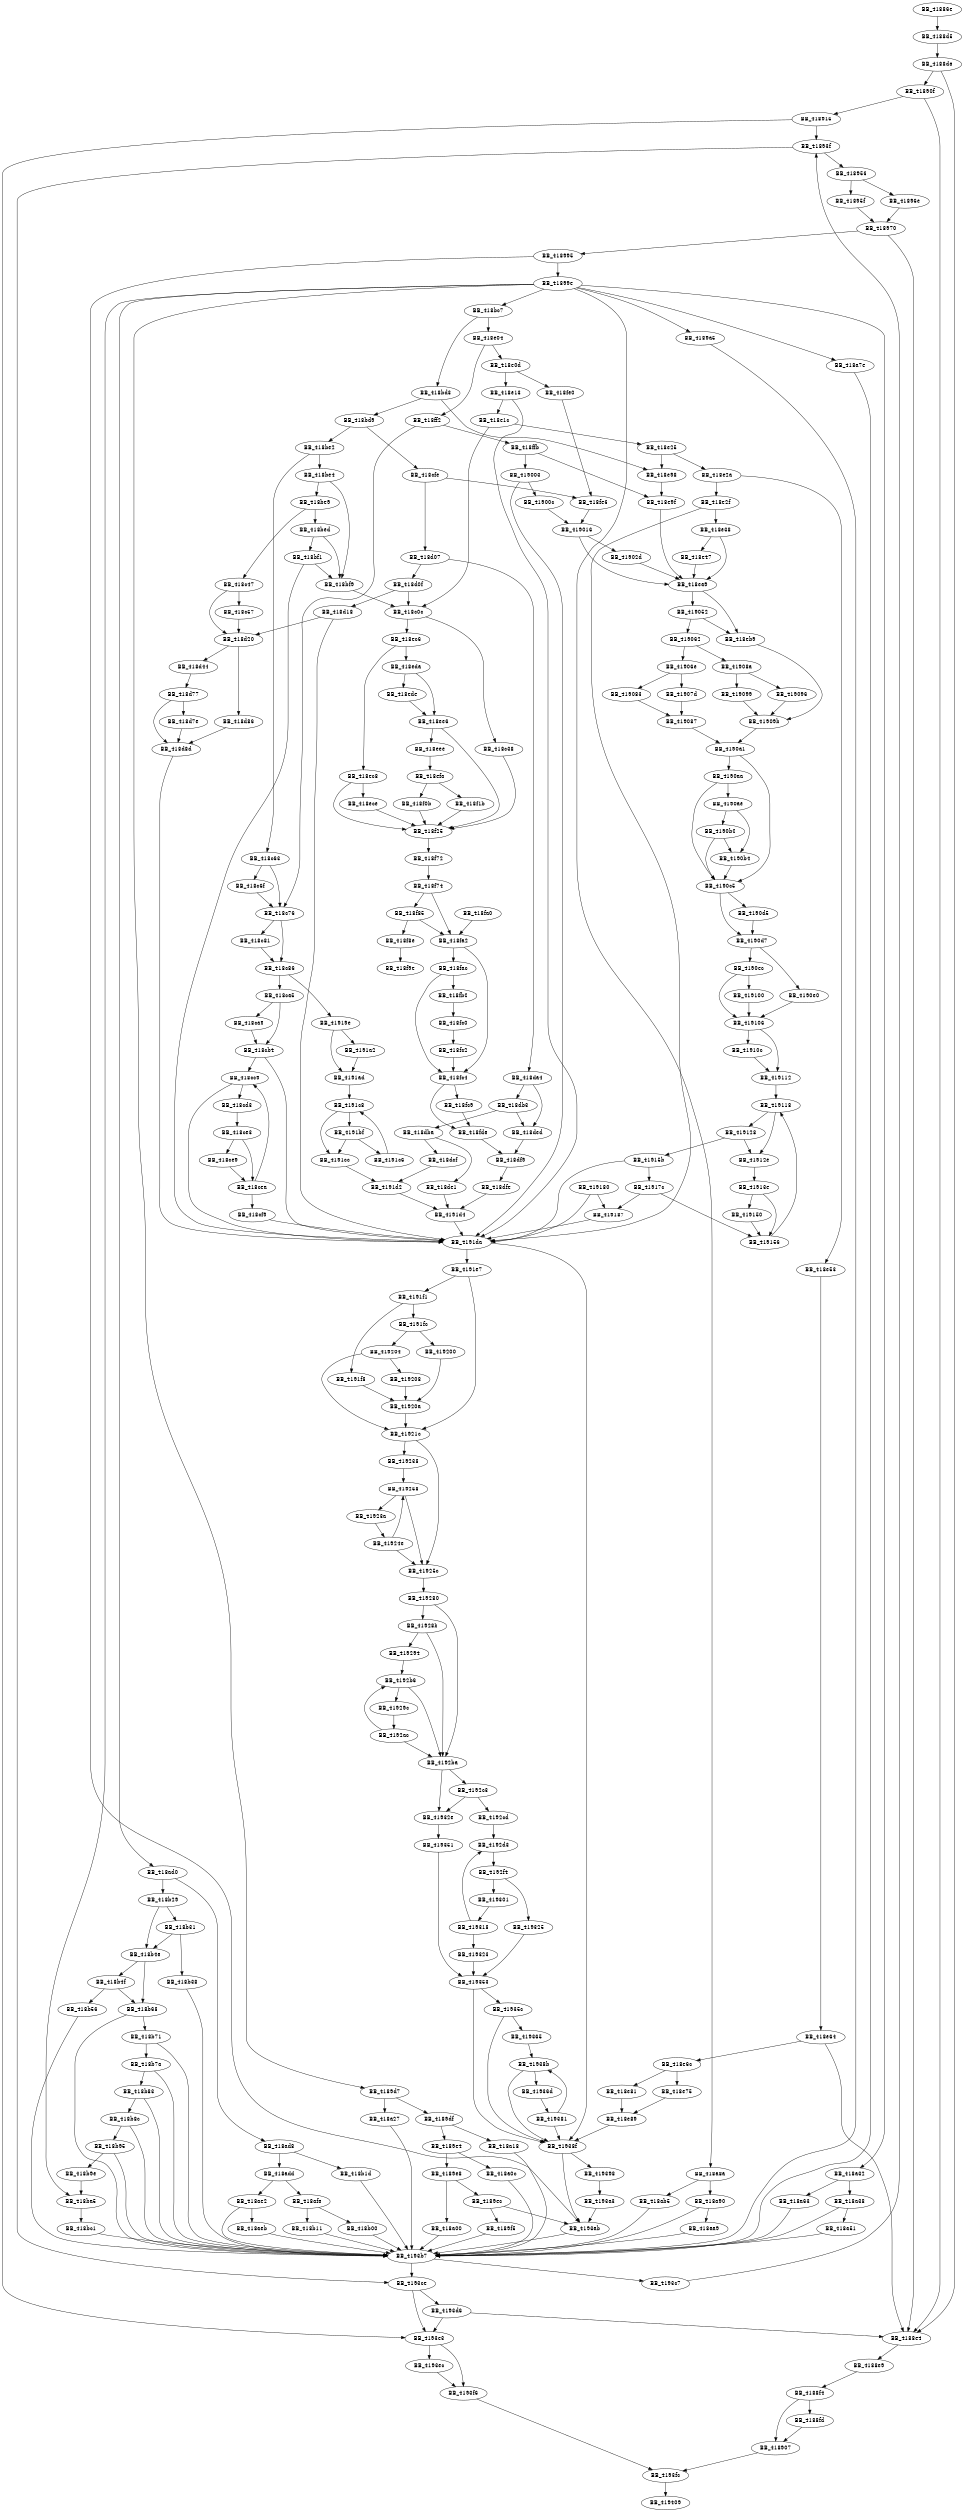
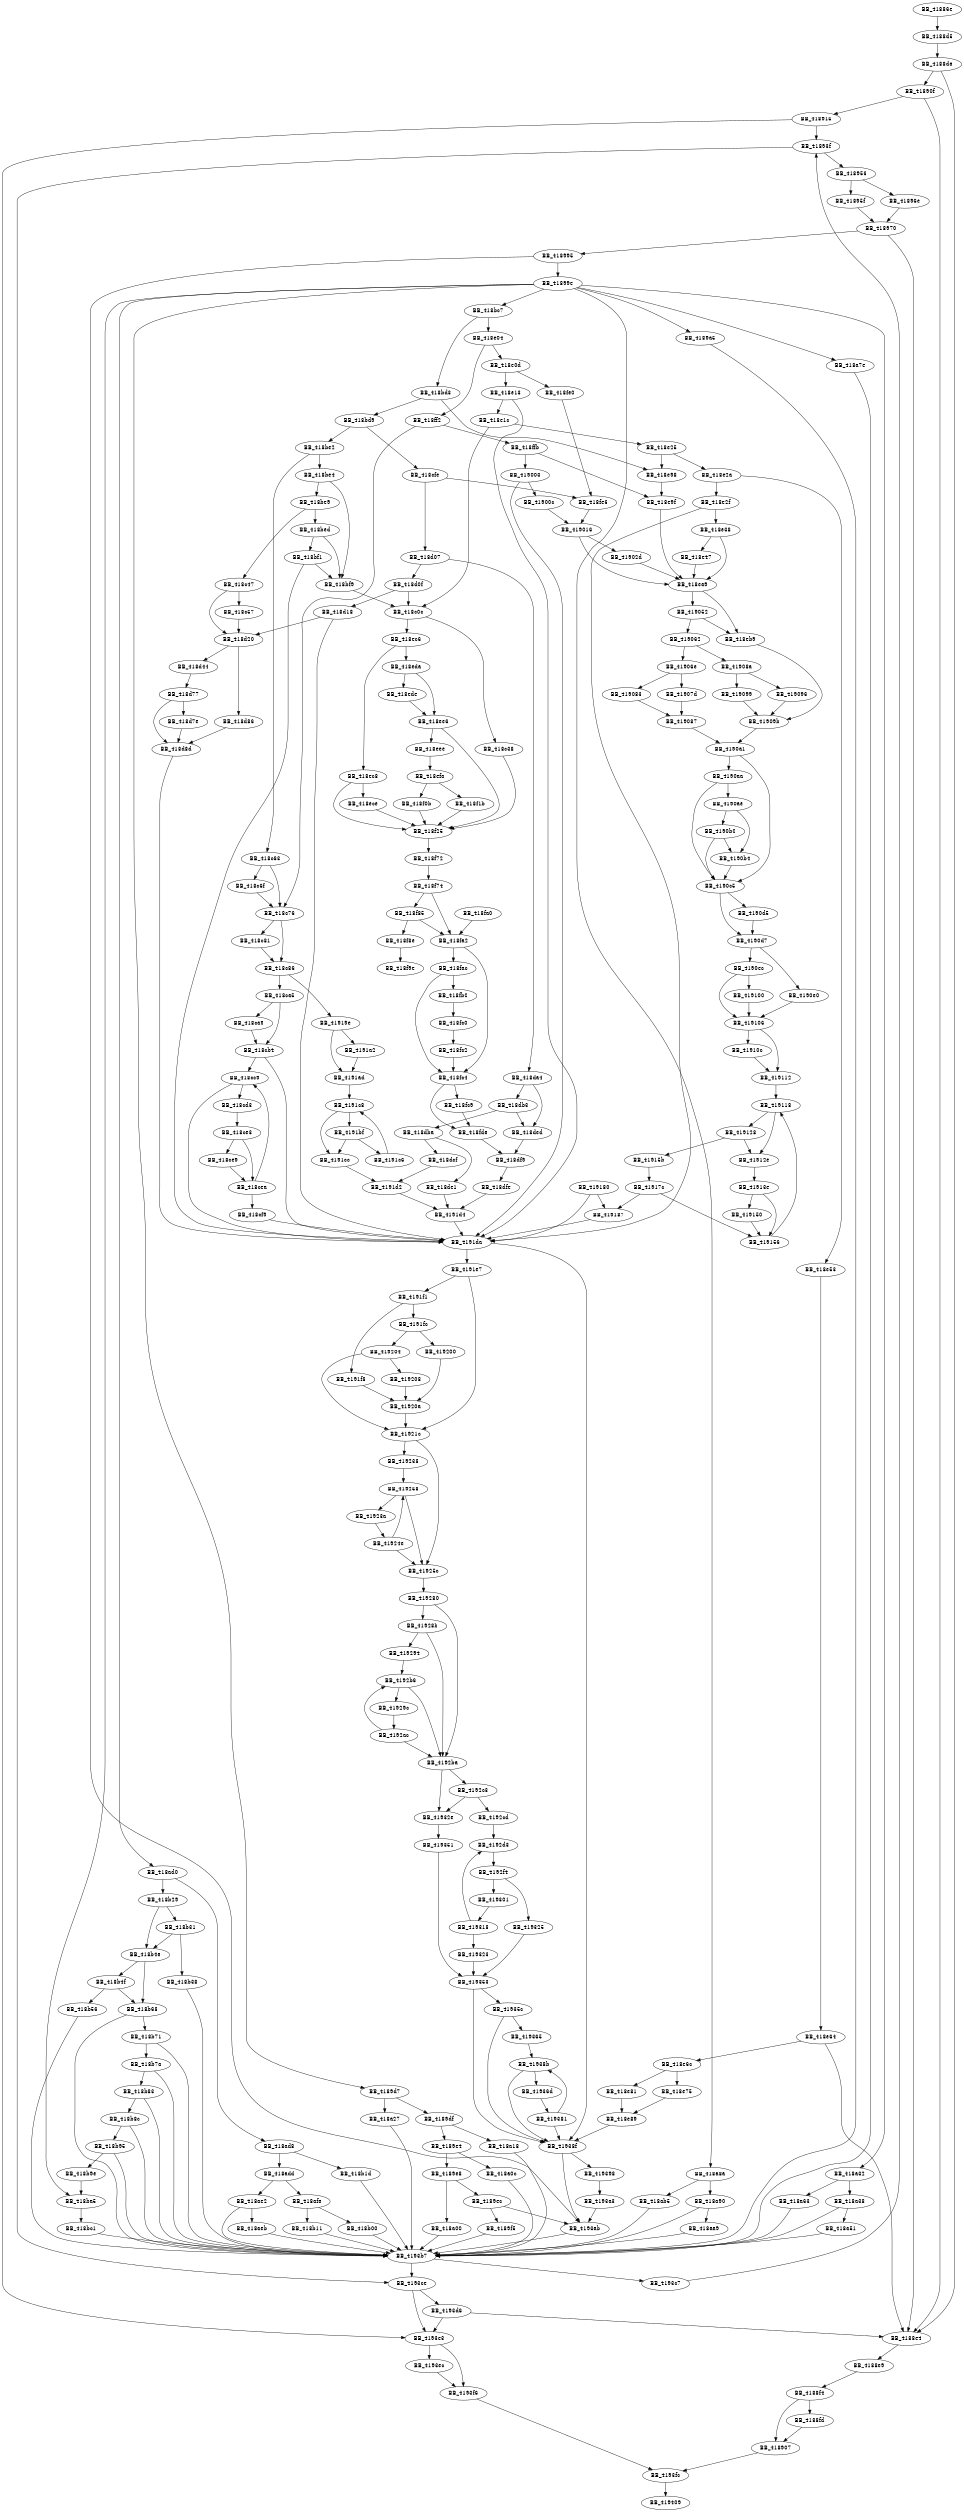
(558, 1200) -> none
